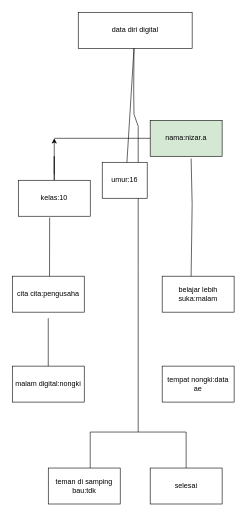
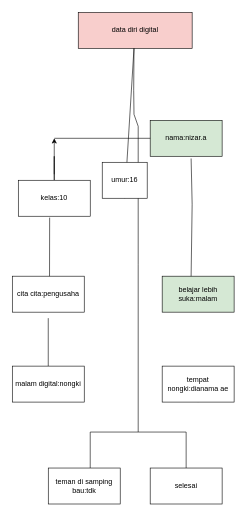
(135, 30) -> (135, 30)
(198, 294) -> (198, 294)
(198, 384) -> (198, 384)
